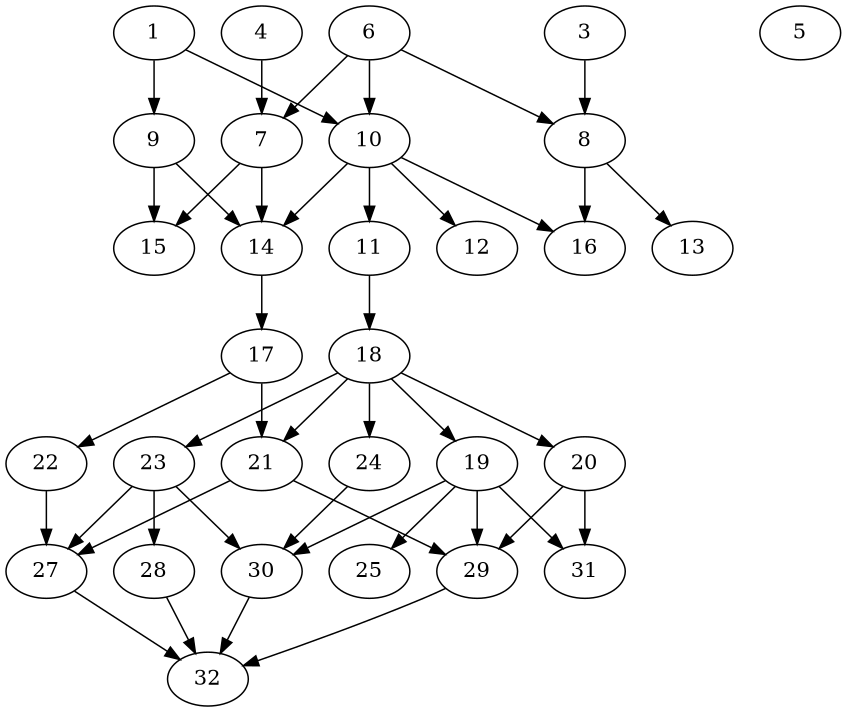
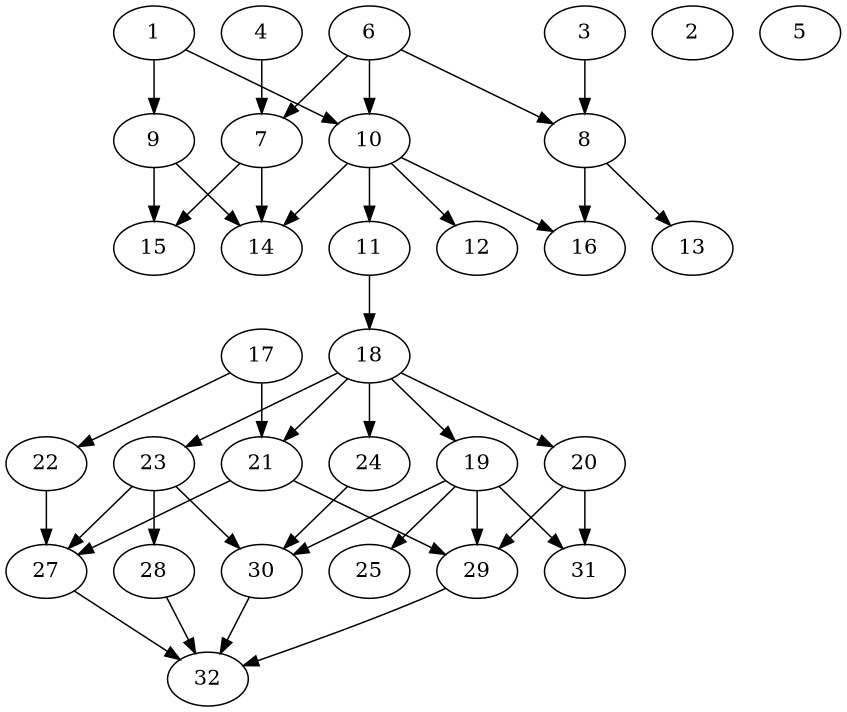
none -> (693, 33)
(262, 295) -> none
